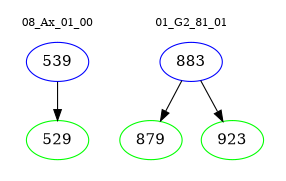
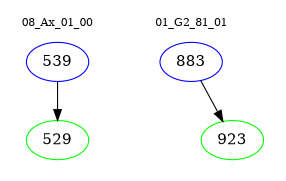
(151, 140) -> none
